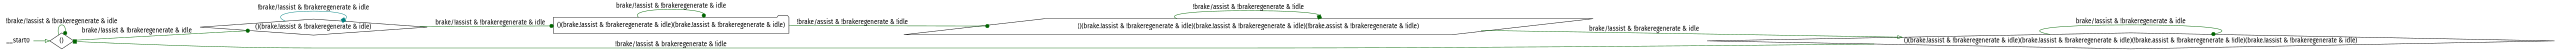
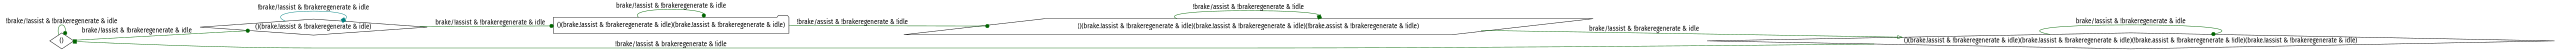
(18, 41) -> none
